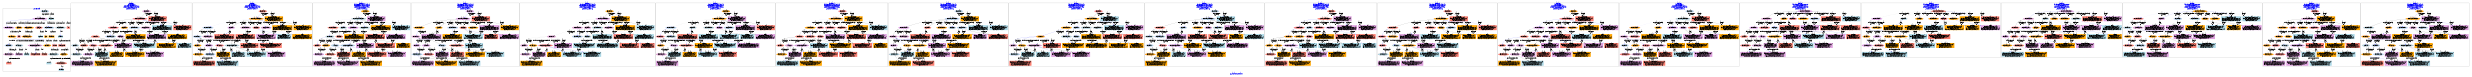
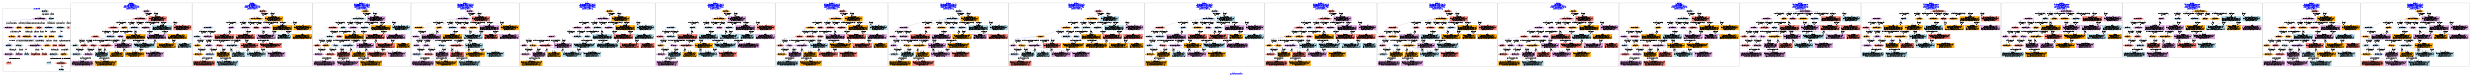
none -> (35, 37)
